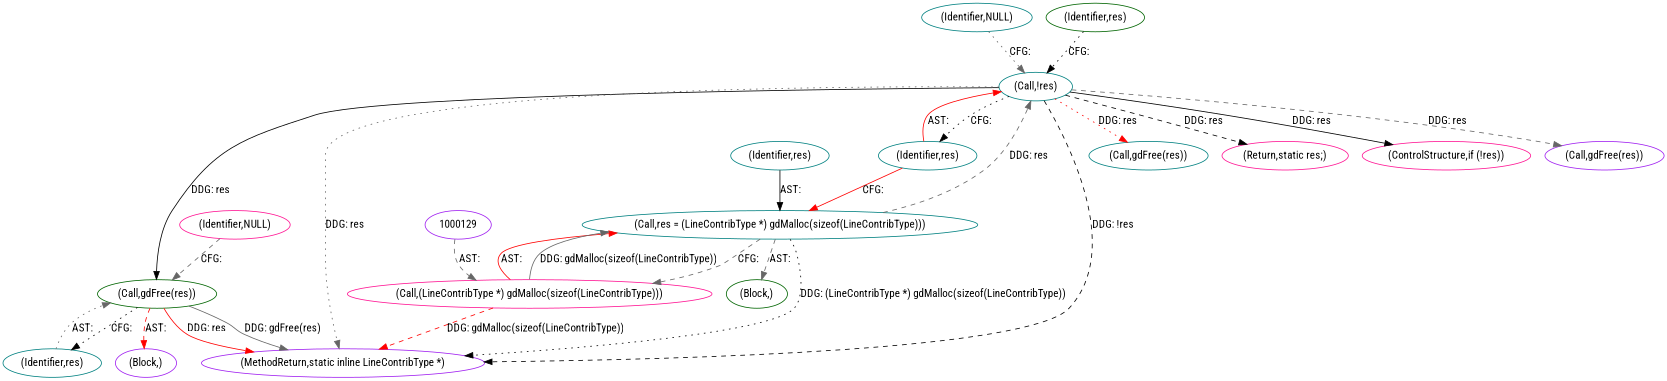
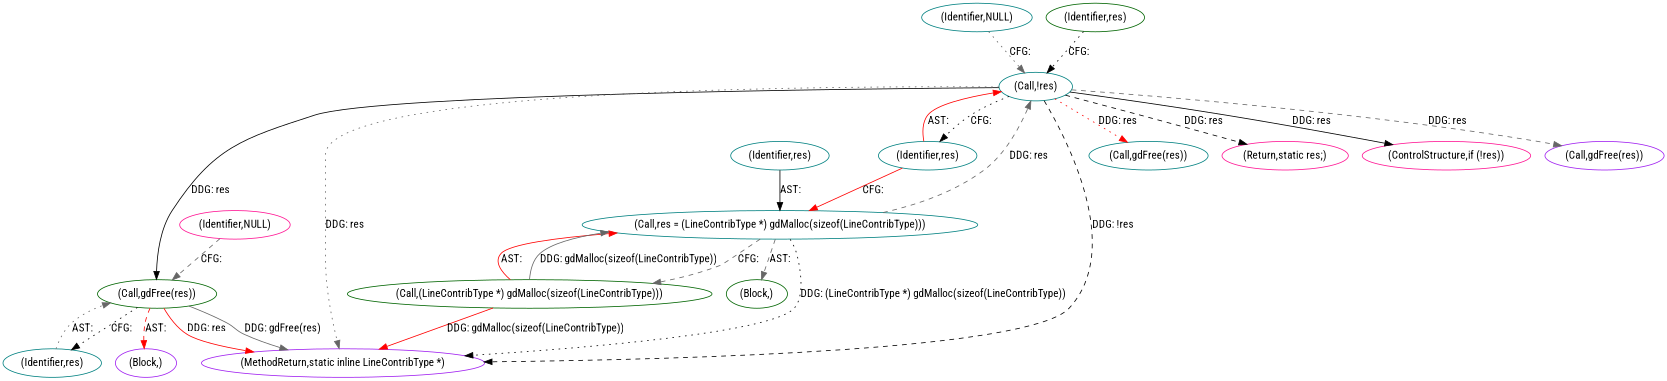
(458, 225) -> none
(530, 294) -> (530, 294)
(440, 327) -> (440, 327)
